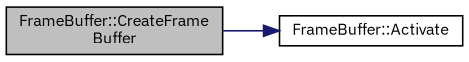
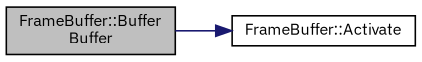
(114, 31) -> (91, 31)
